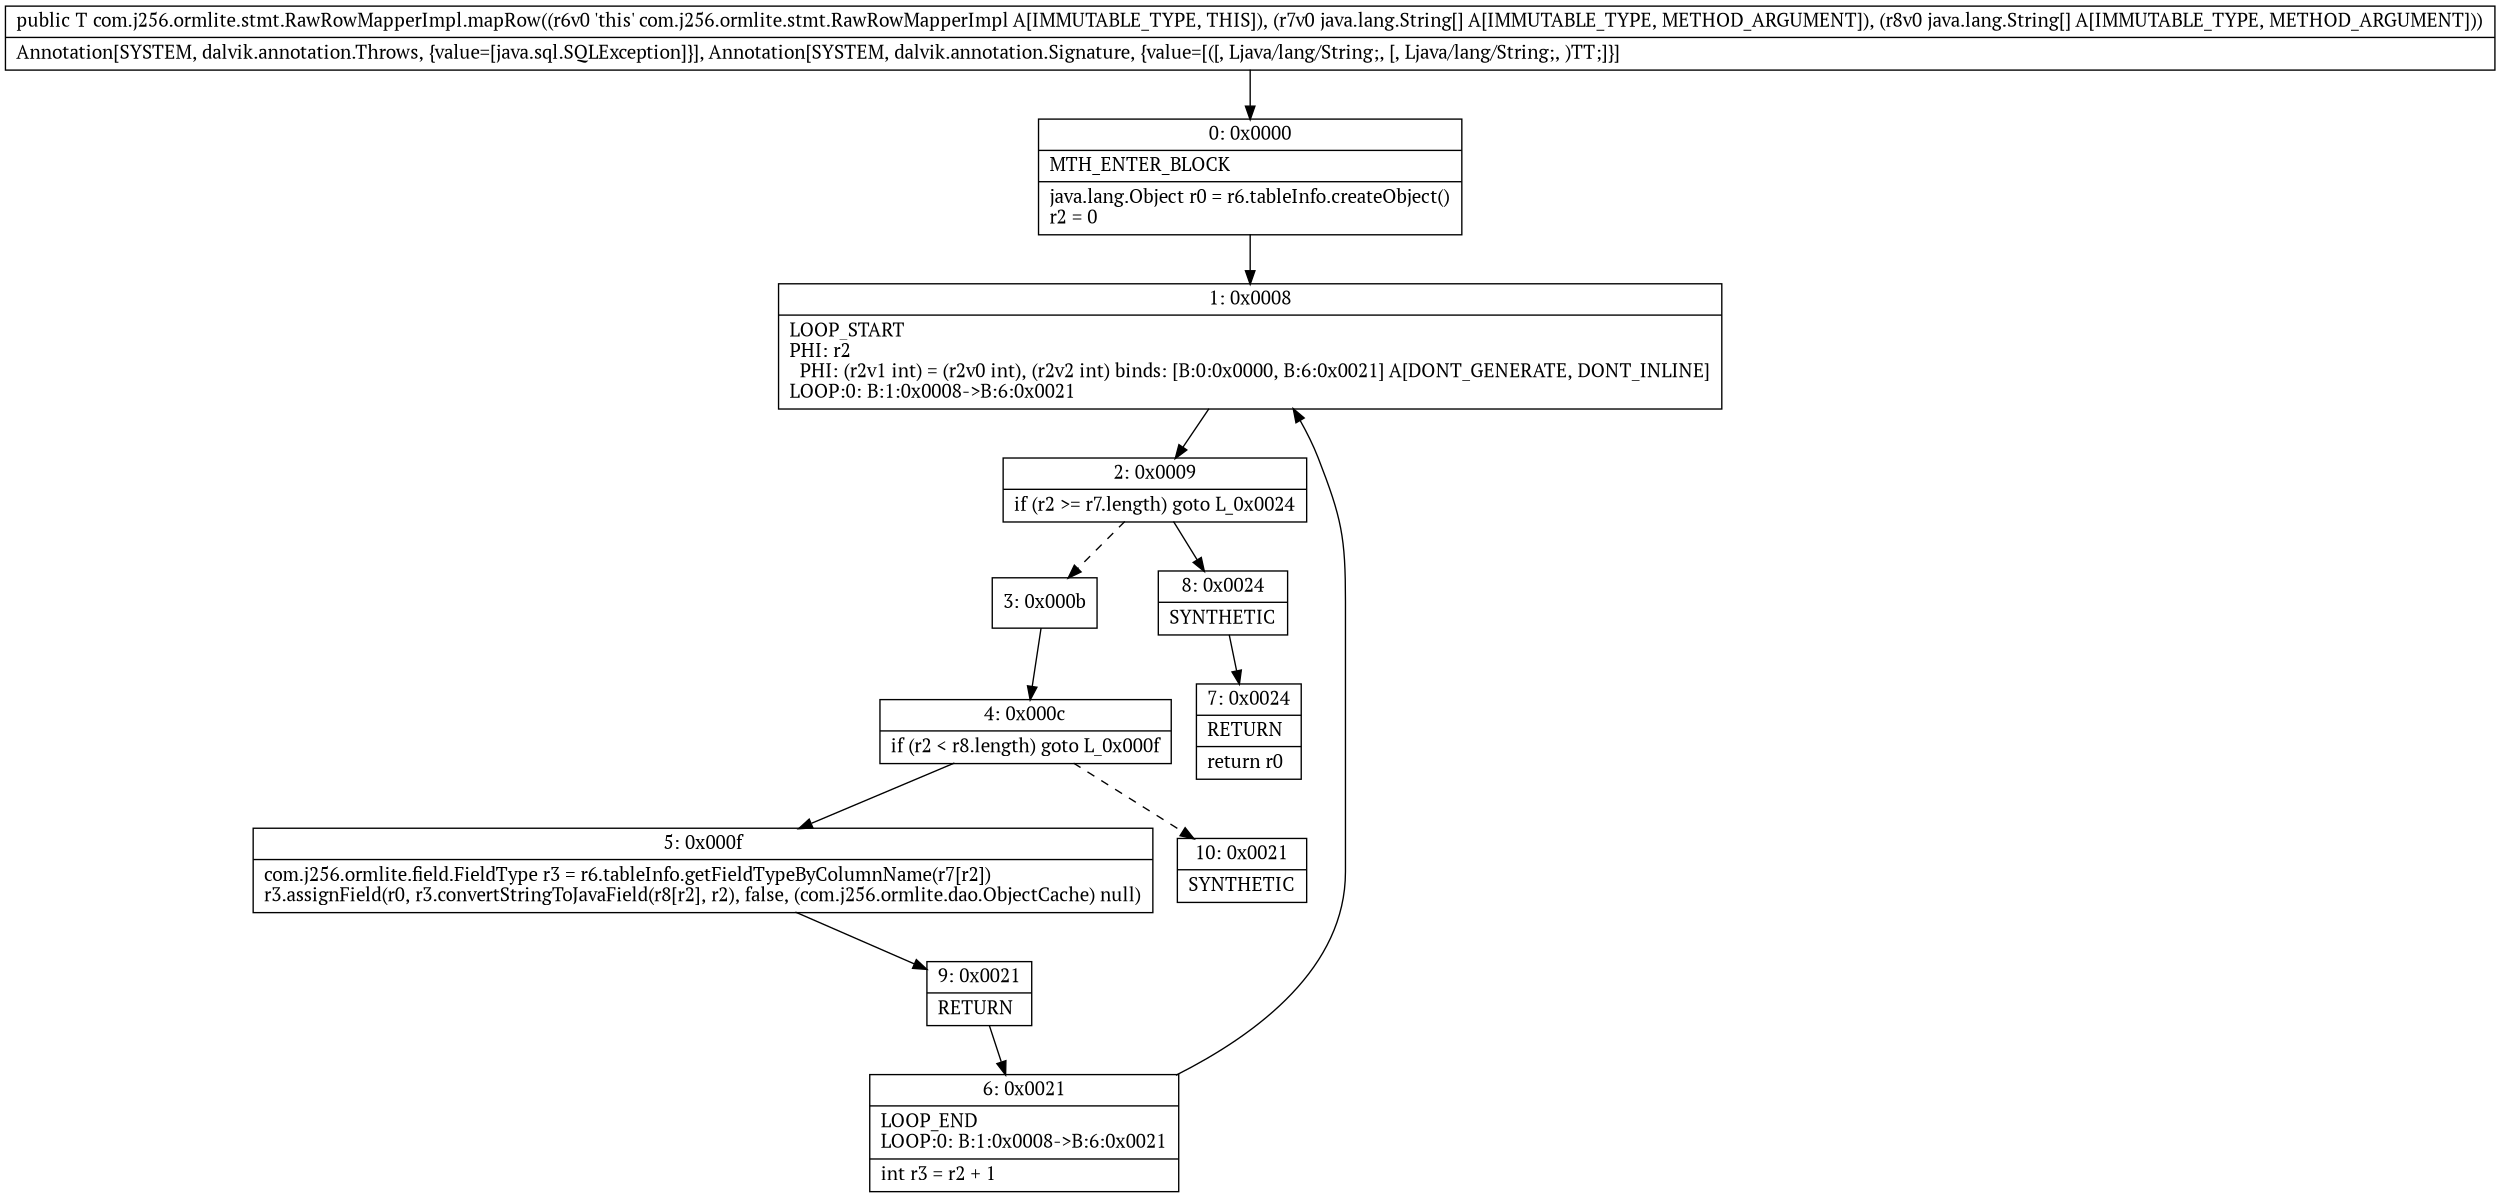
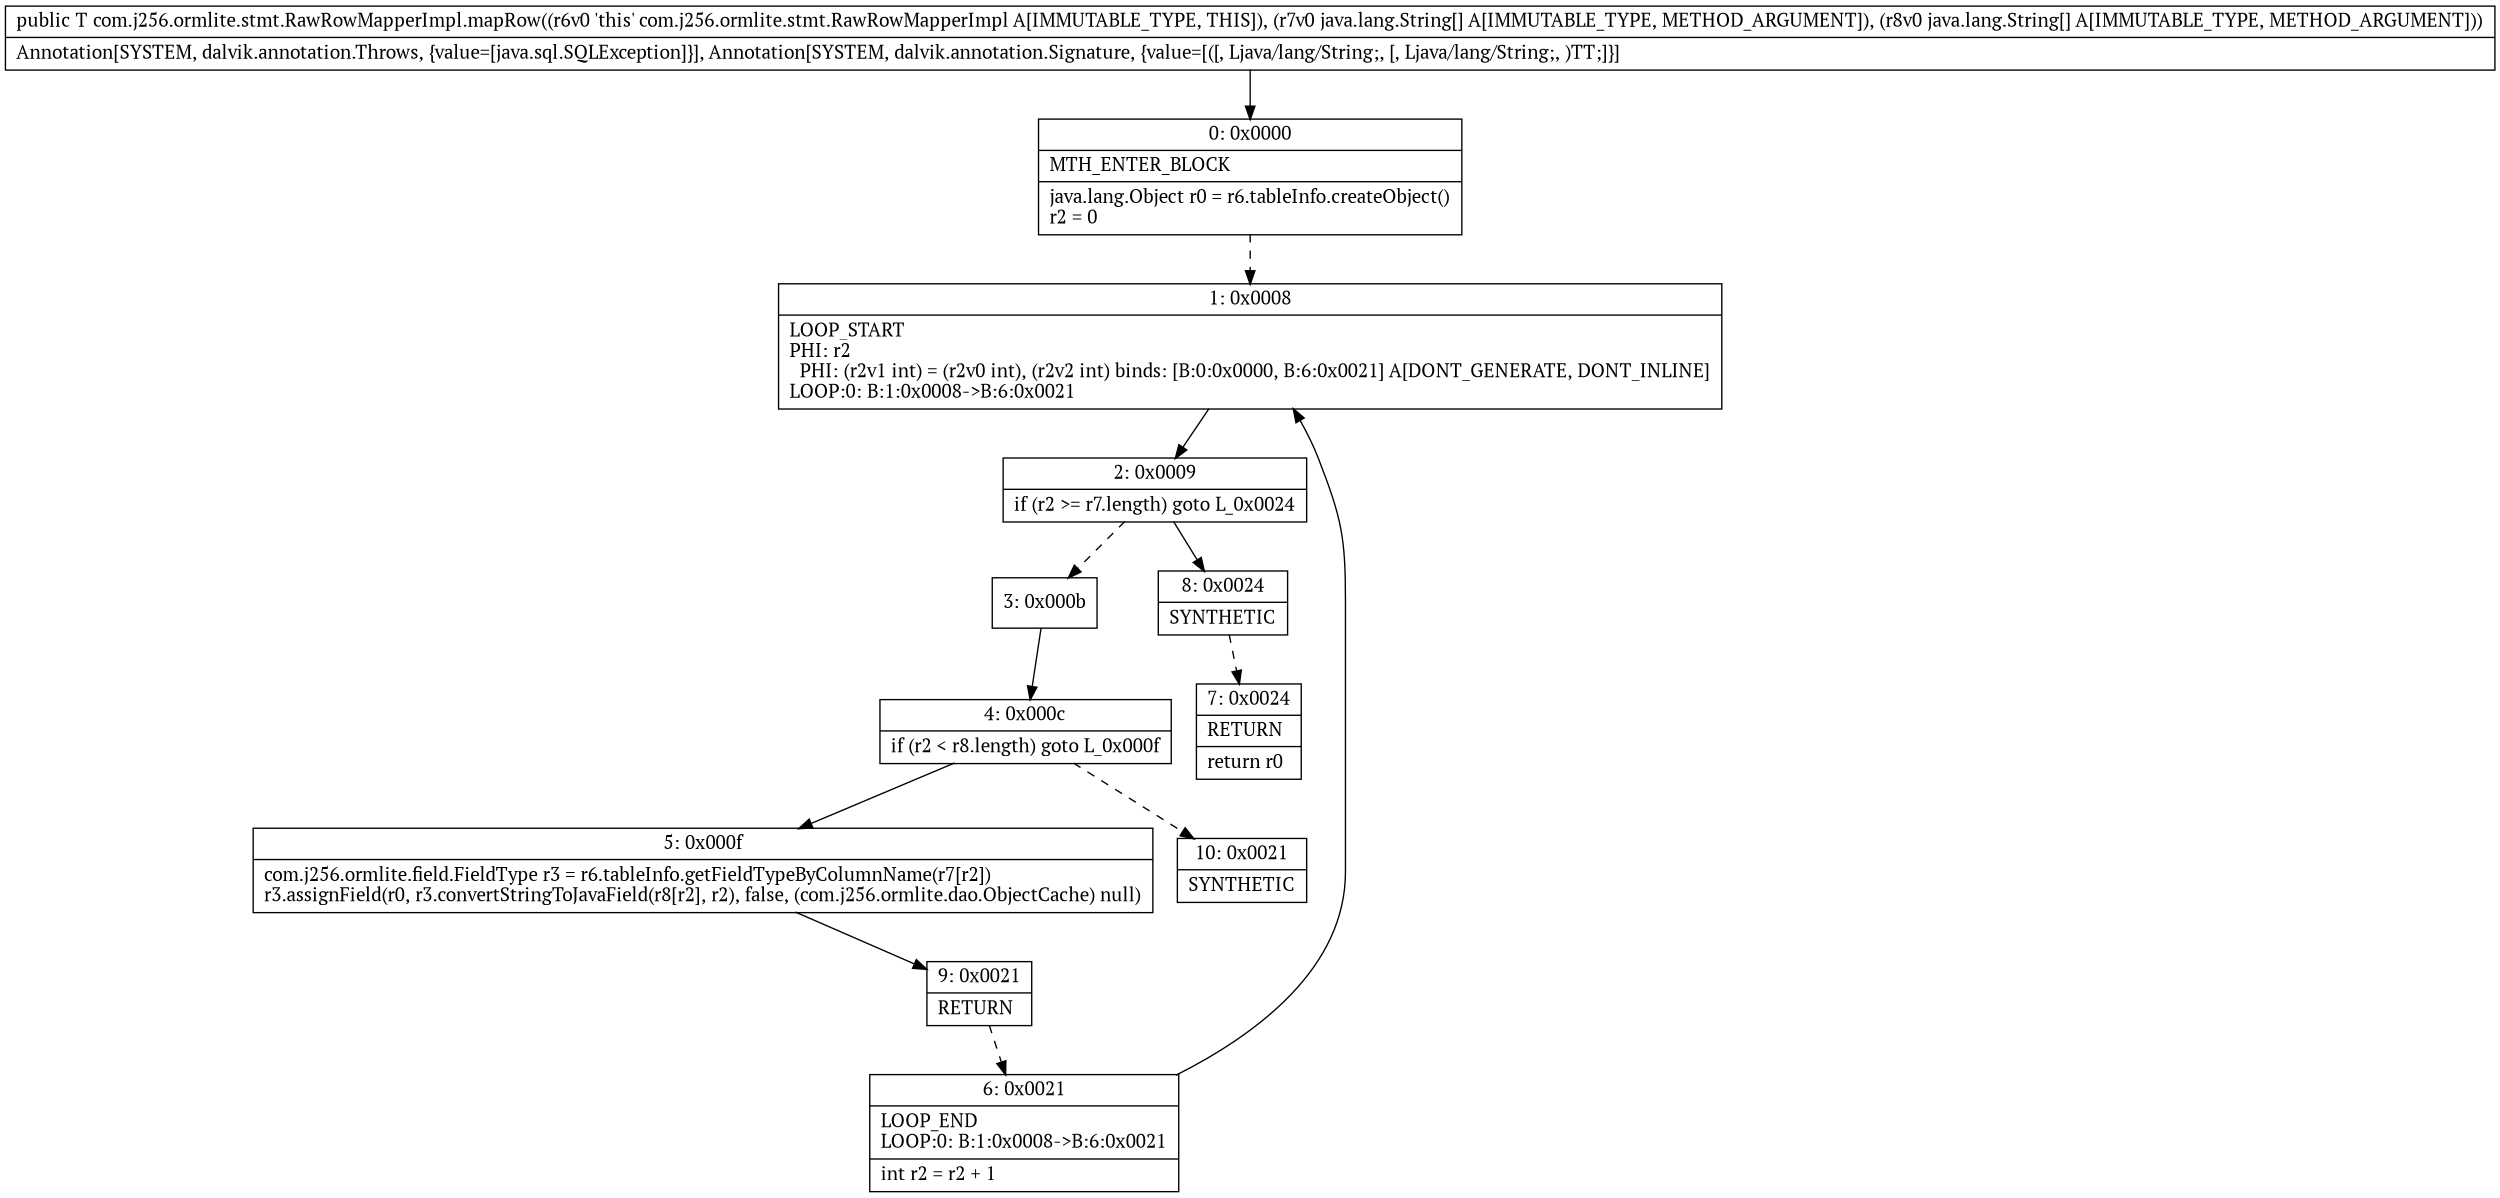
(1250, 252) -> (1250, 252)
(1233, 653) -> (1233, 653)
(995, 1044) -> (995, 1044)
(938, 1175) -> (938, 1175)
